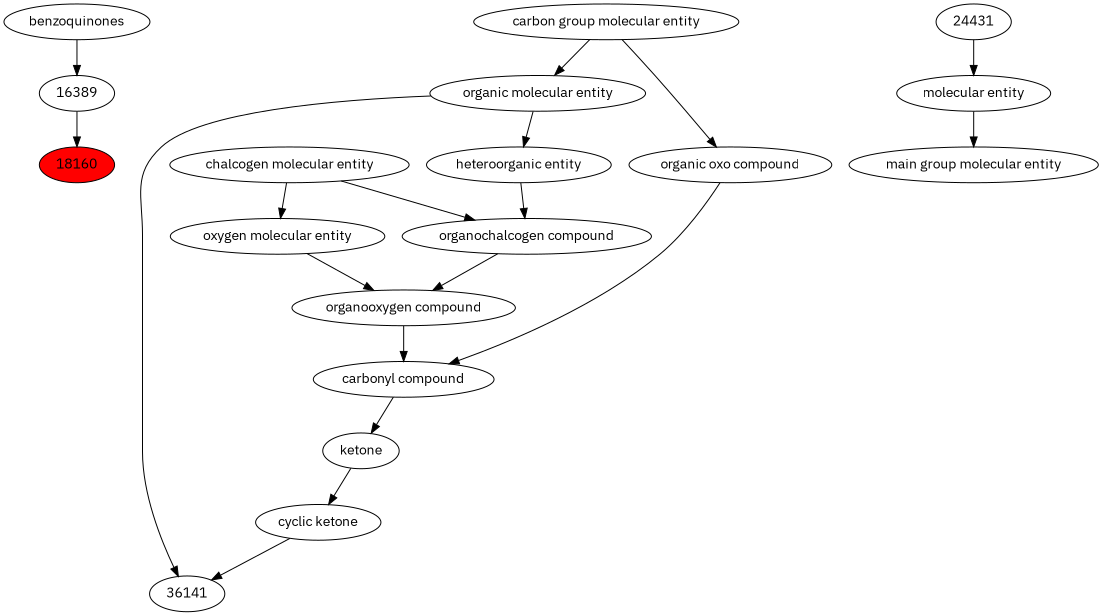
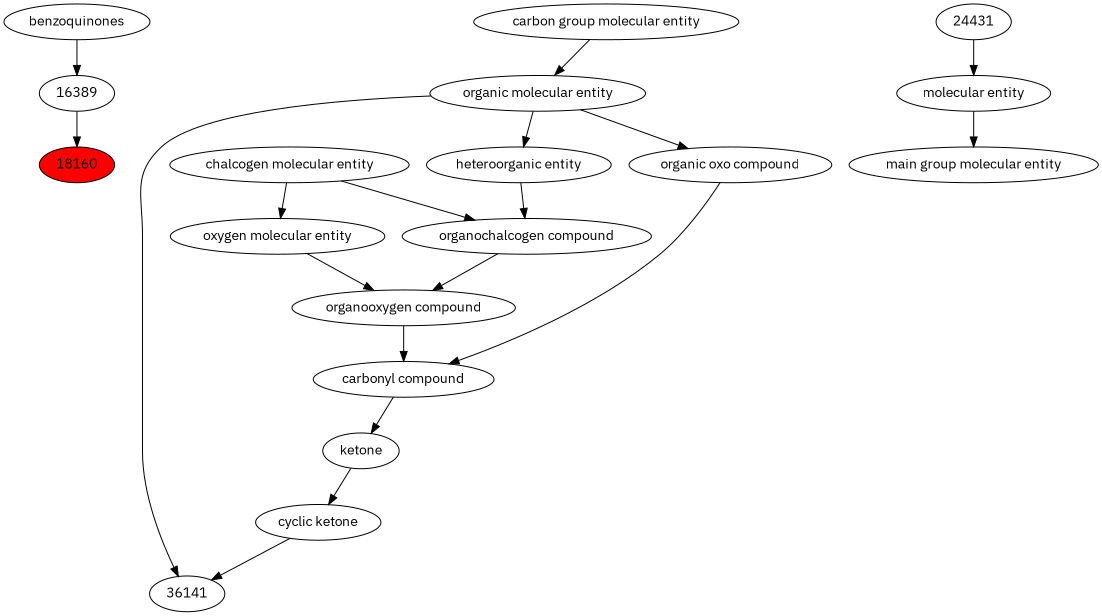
(667, 89) -> (629, 127)
